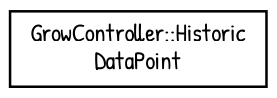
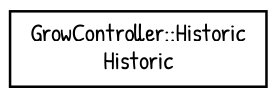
(138, 49) -> (138, 49)
